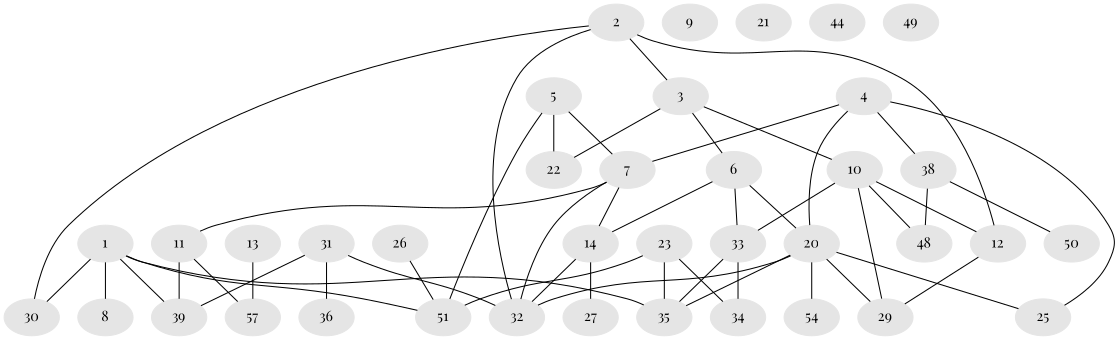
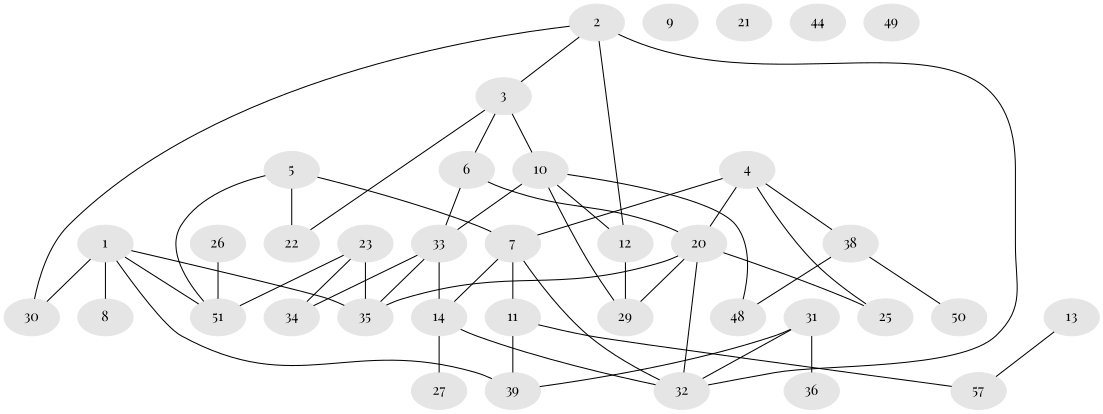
(662, 207) -> (439, 281)
(812, 317) -> none
